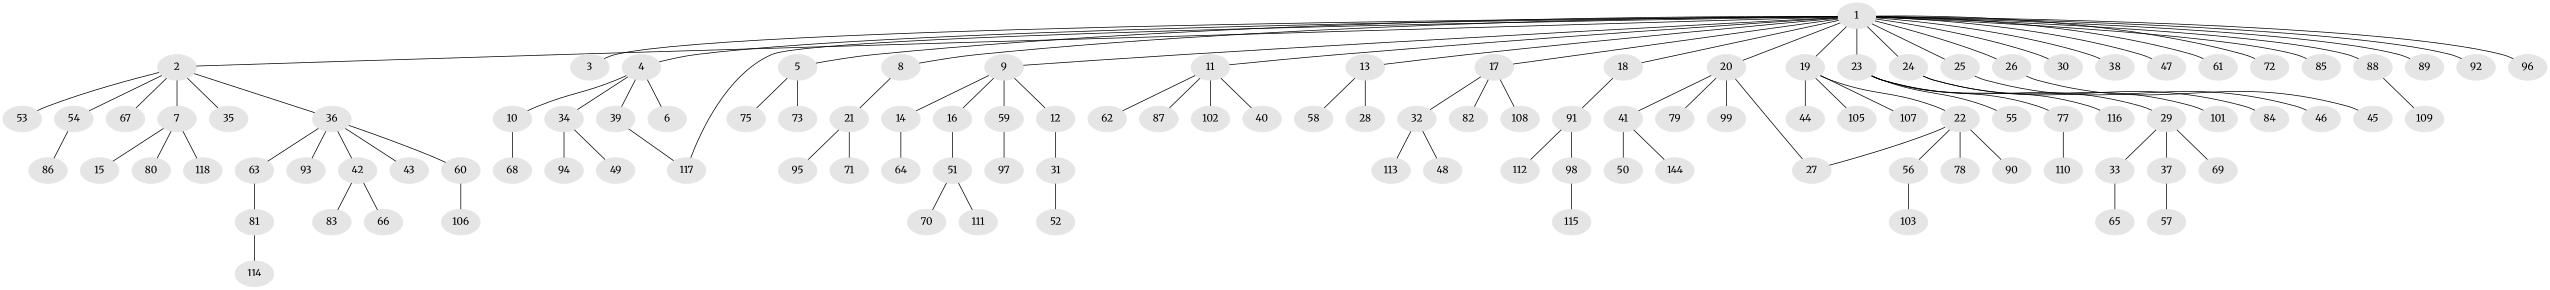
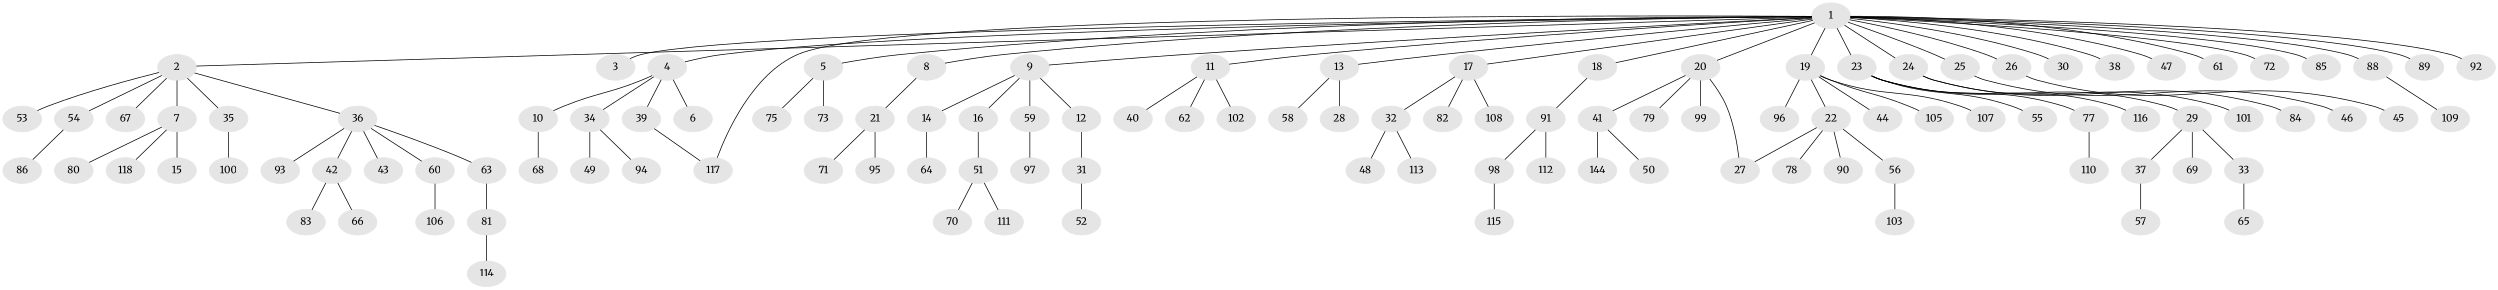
(2340, 34) -> (1792, 93)
(1159, 119) -> none
none -> (229, 171)
